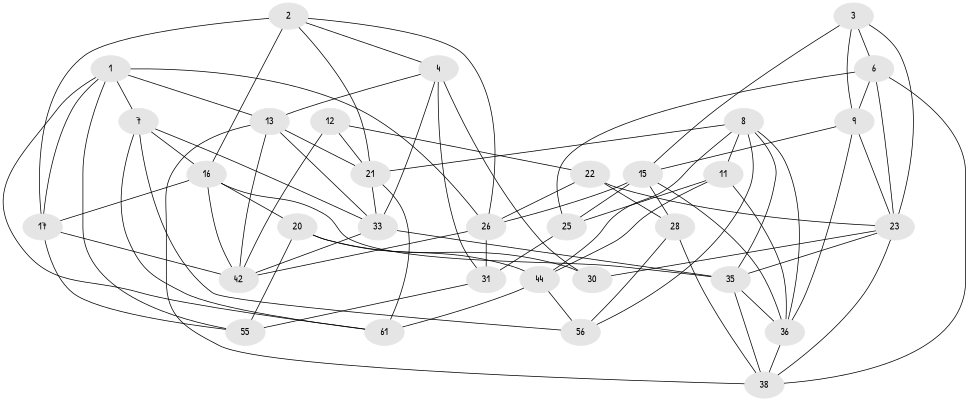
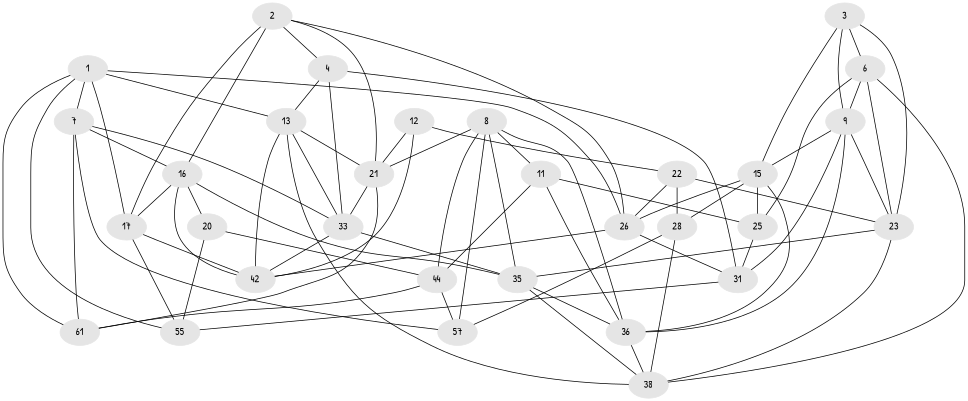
none -> (803, 212)
(592, 280) -> none
(581, 332) -> (458, 332)
